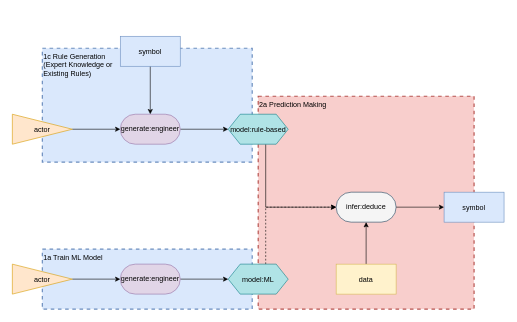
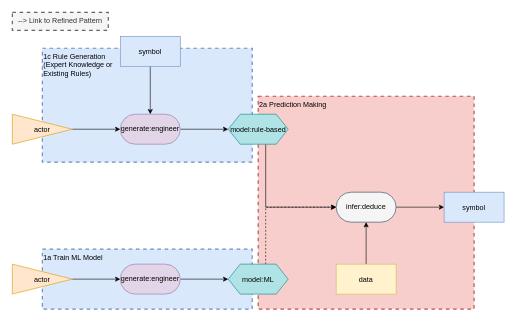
none -> (60, 21)
